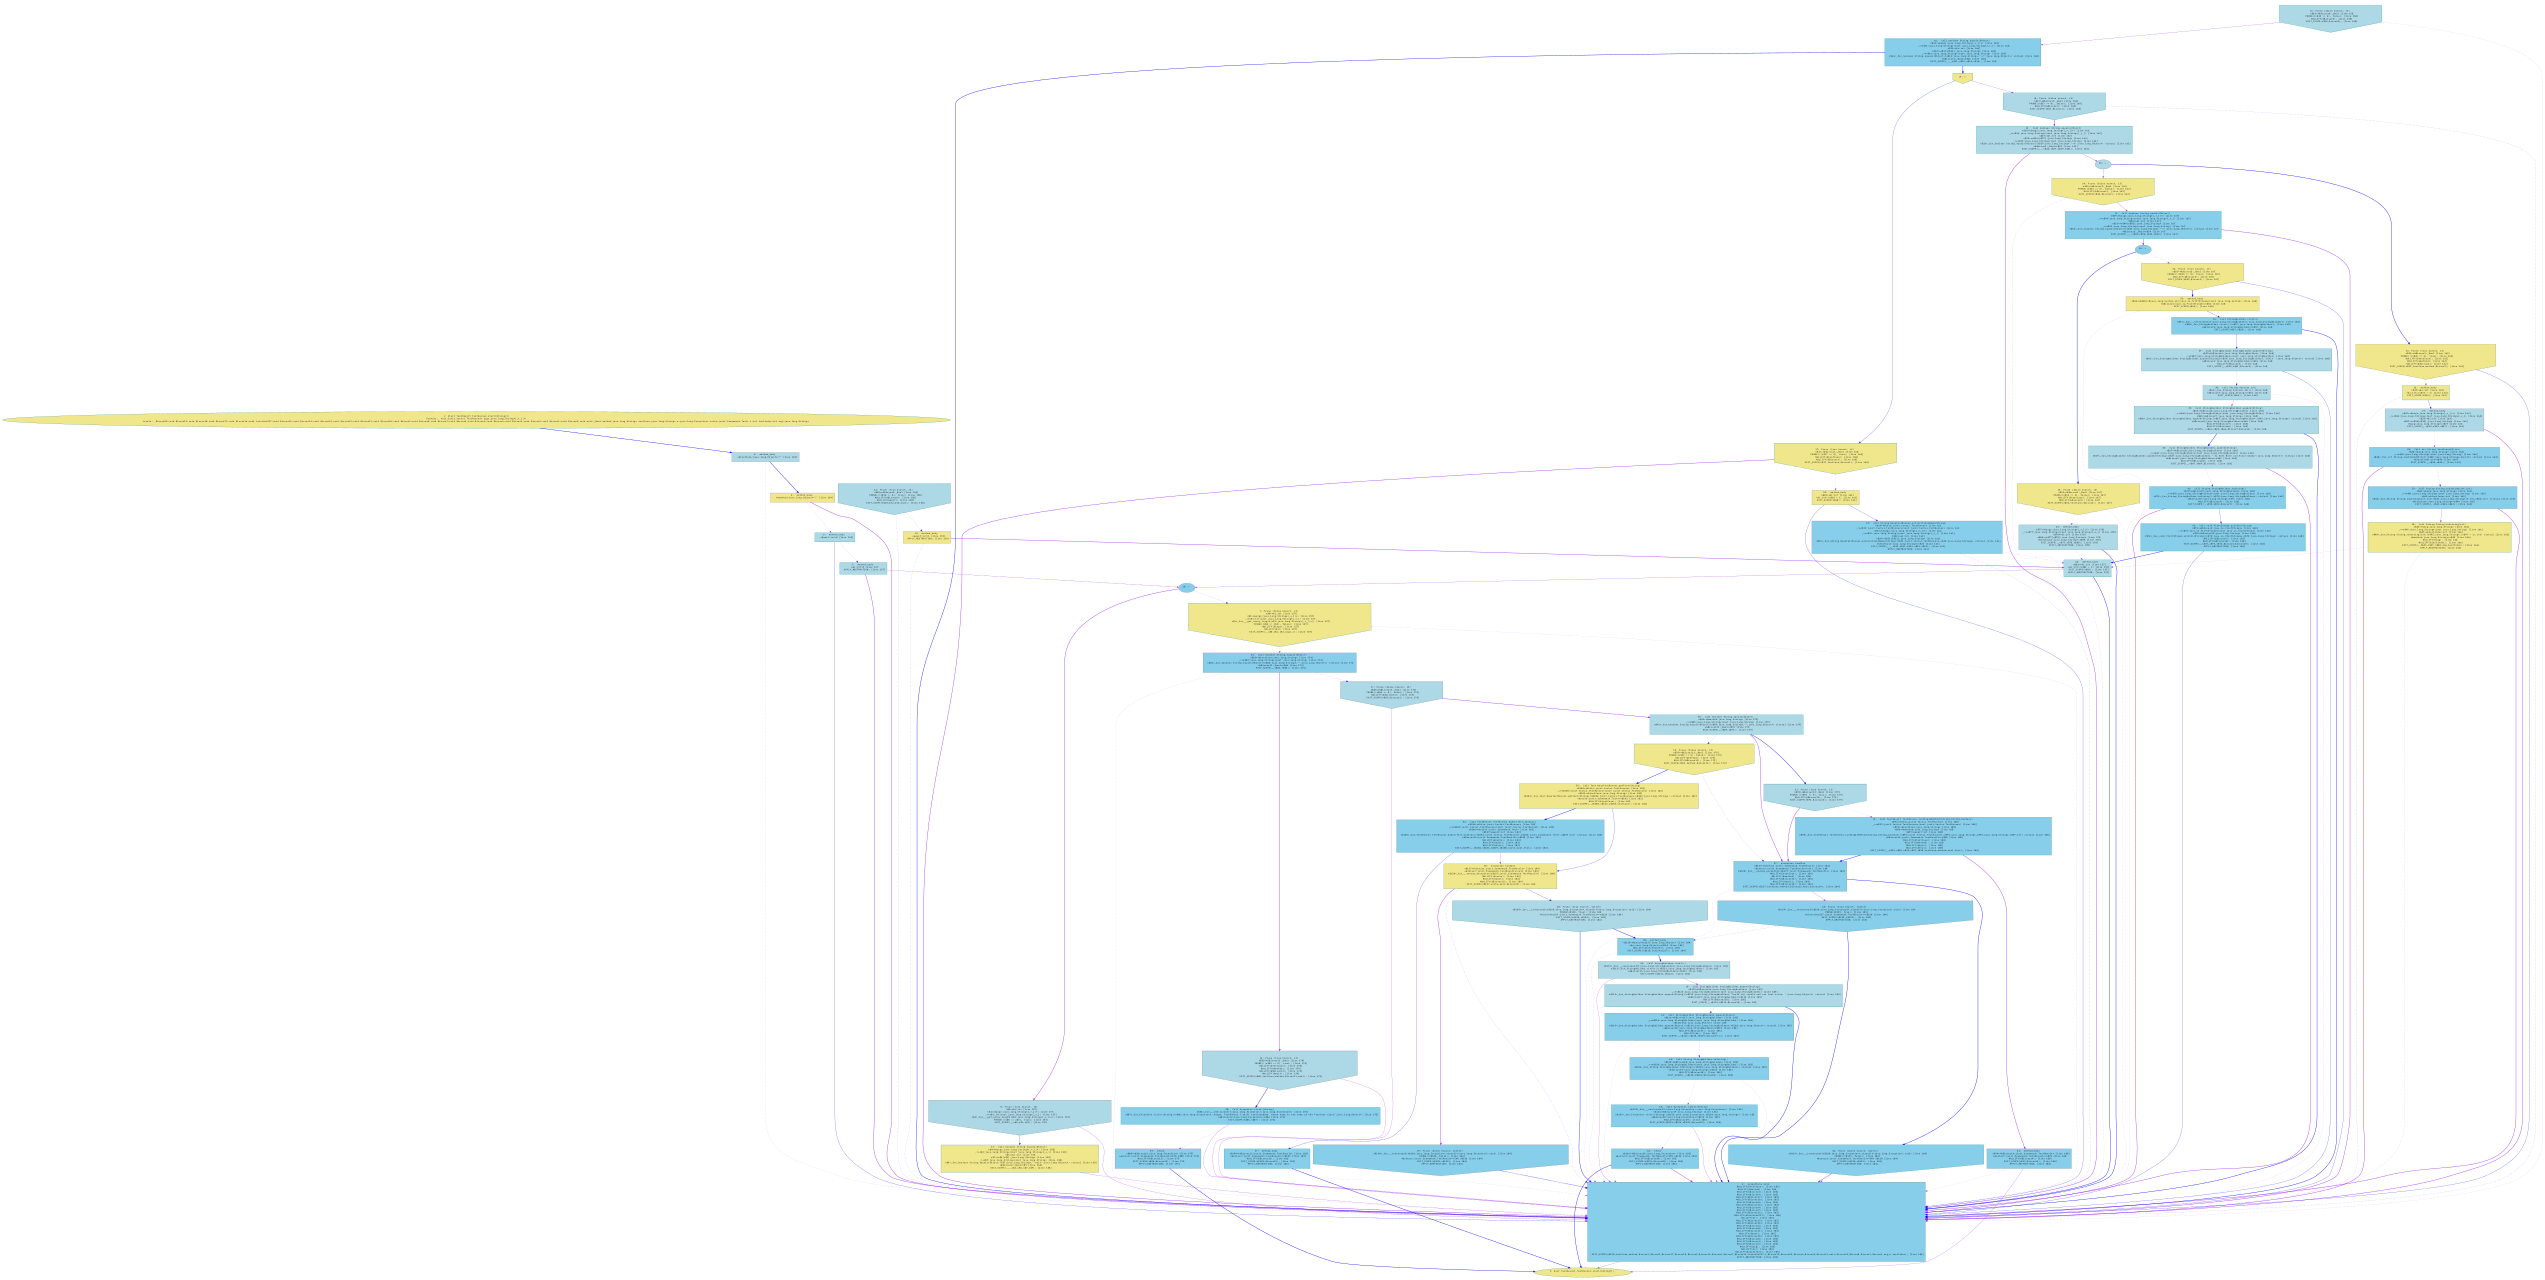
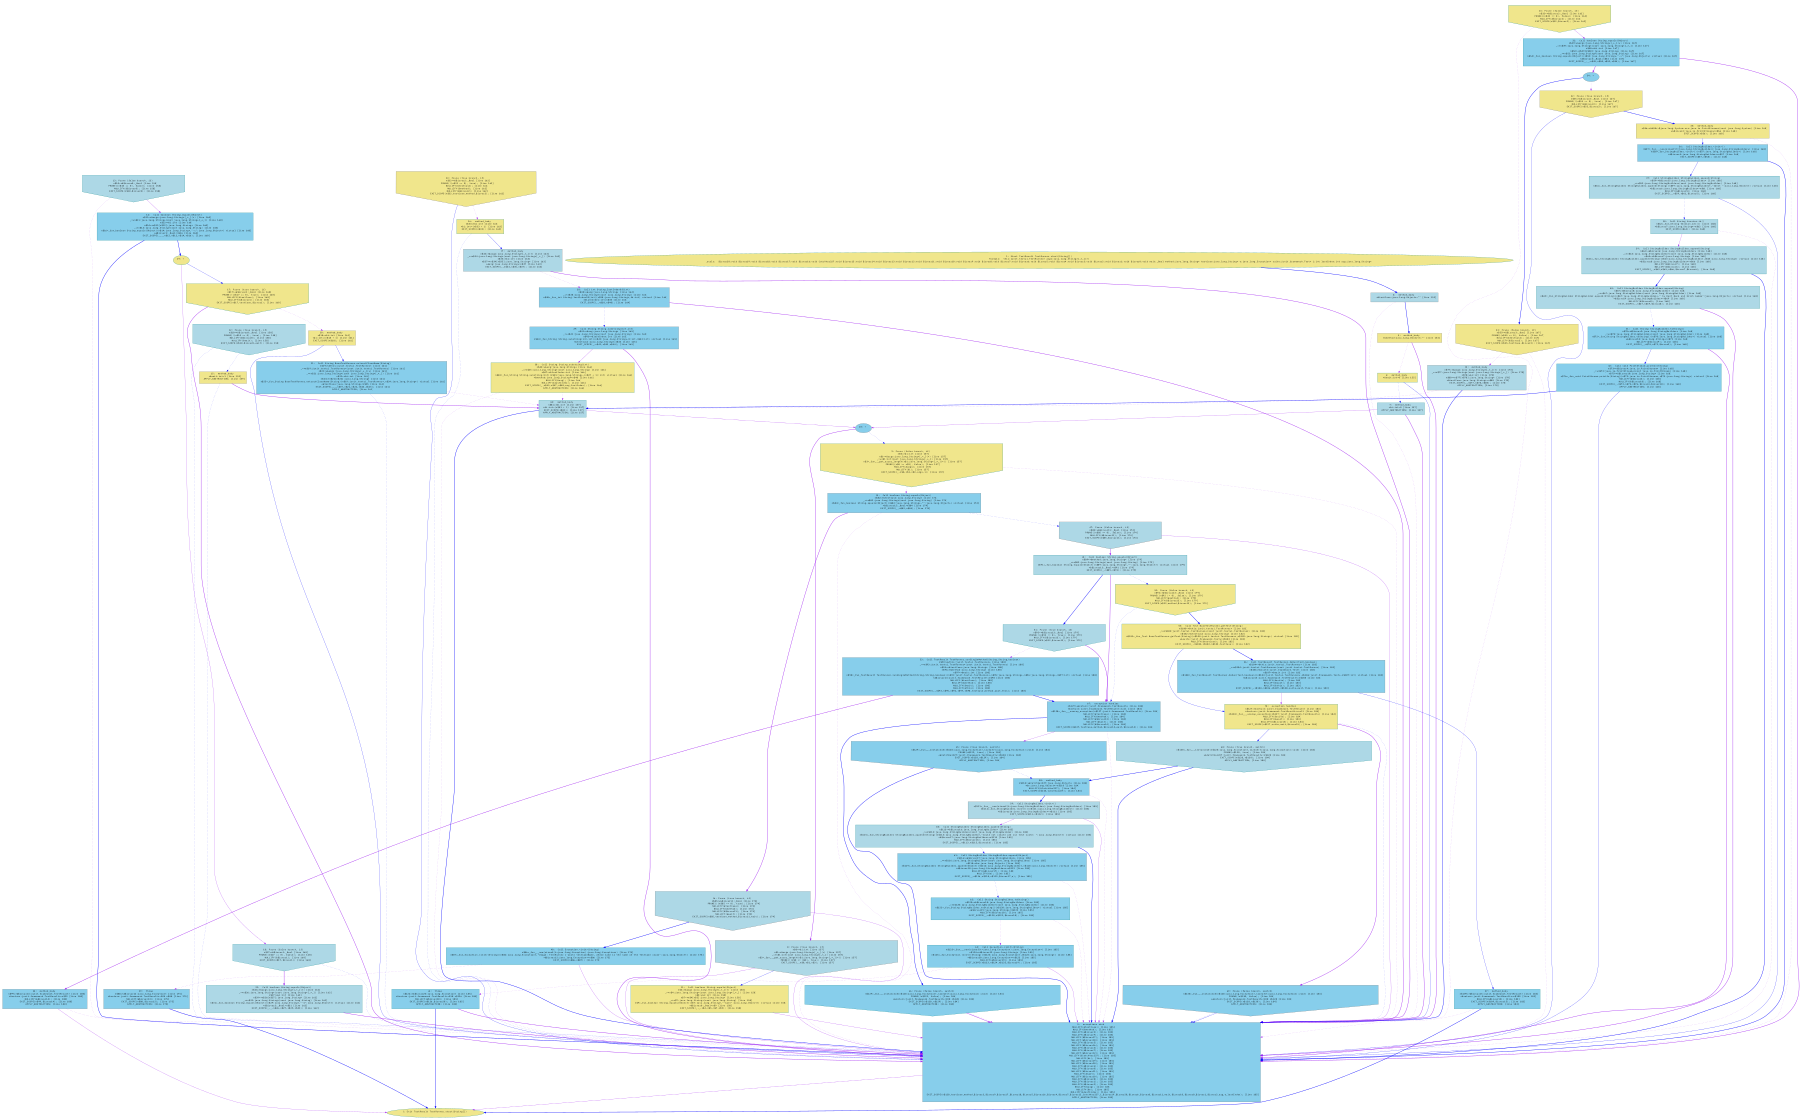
(1963, 78) -> (181, 260)
(2103, 164) -> none
(835, 537) -> (1397, 378)
